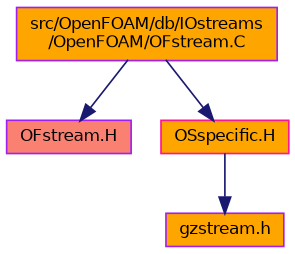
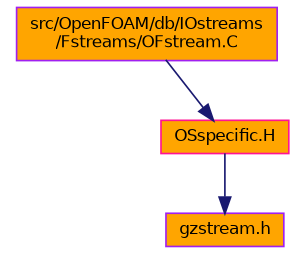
(147, 34) -> (147, 34)
(69, 137) -> none
